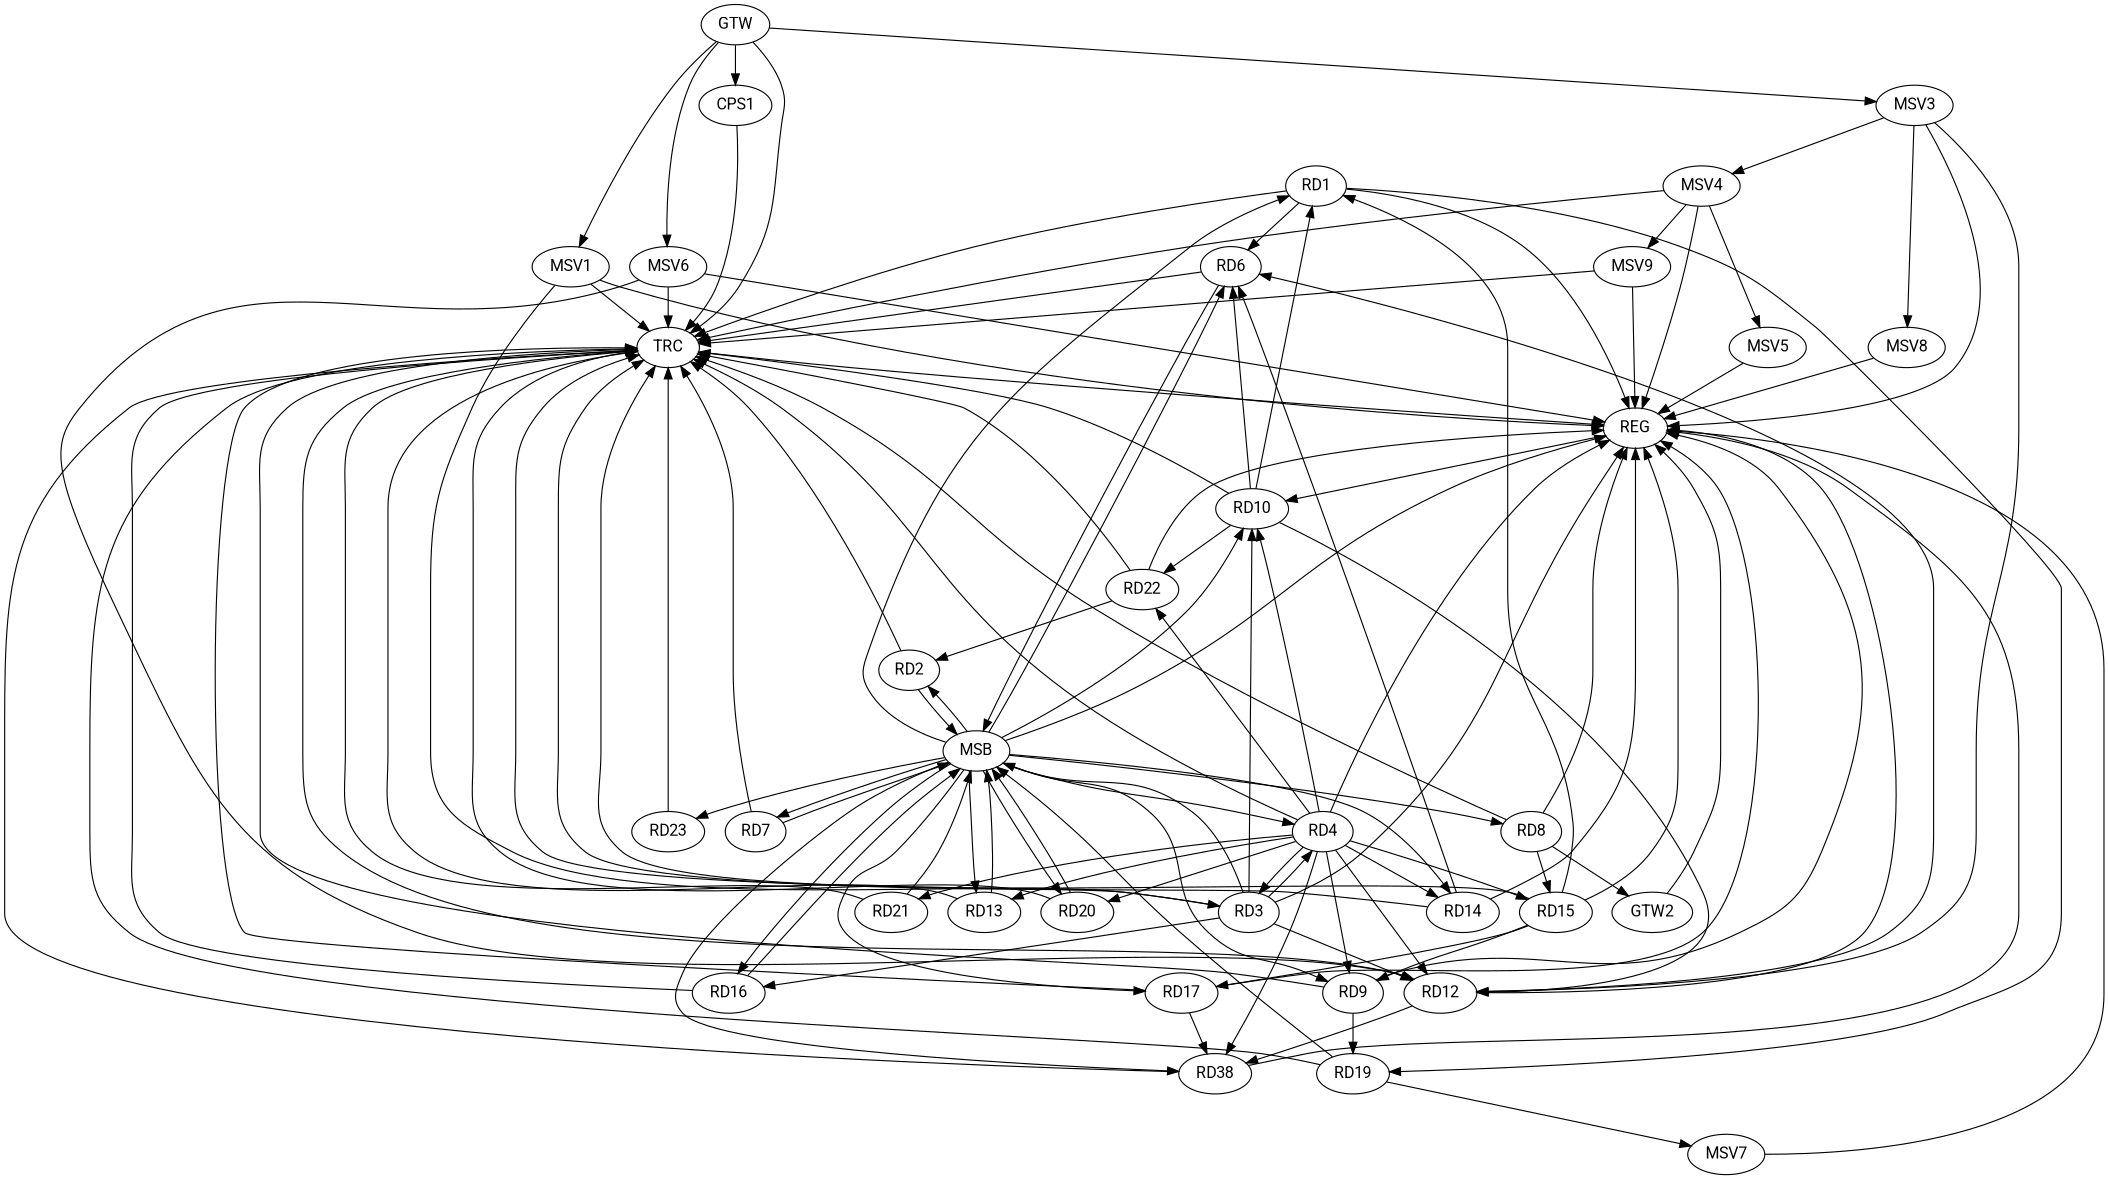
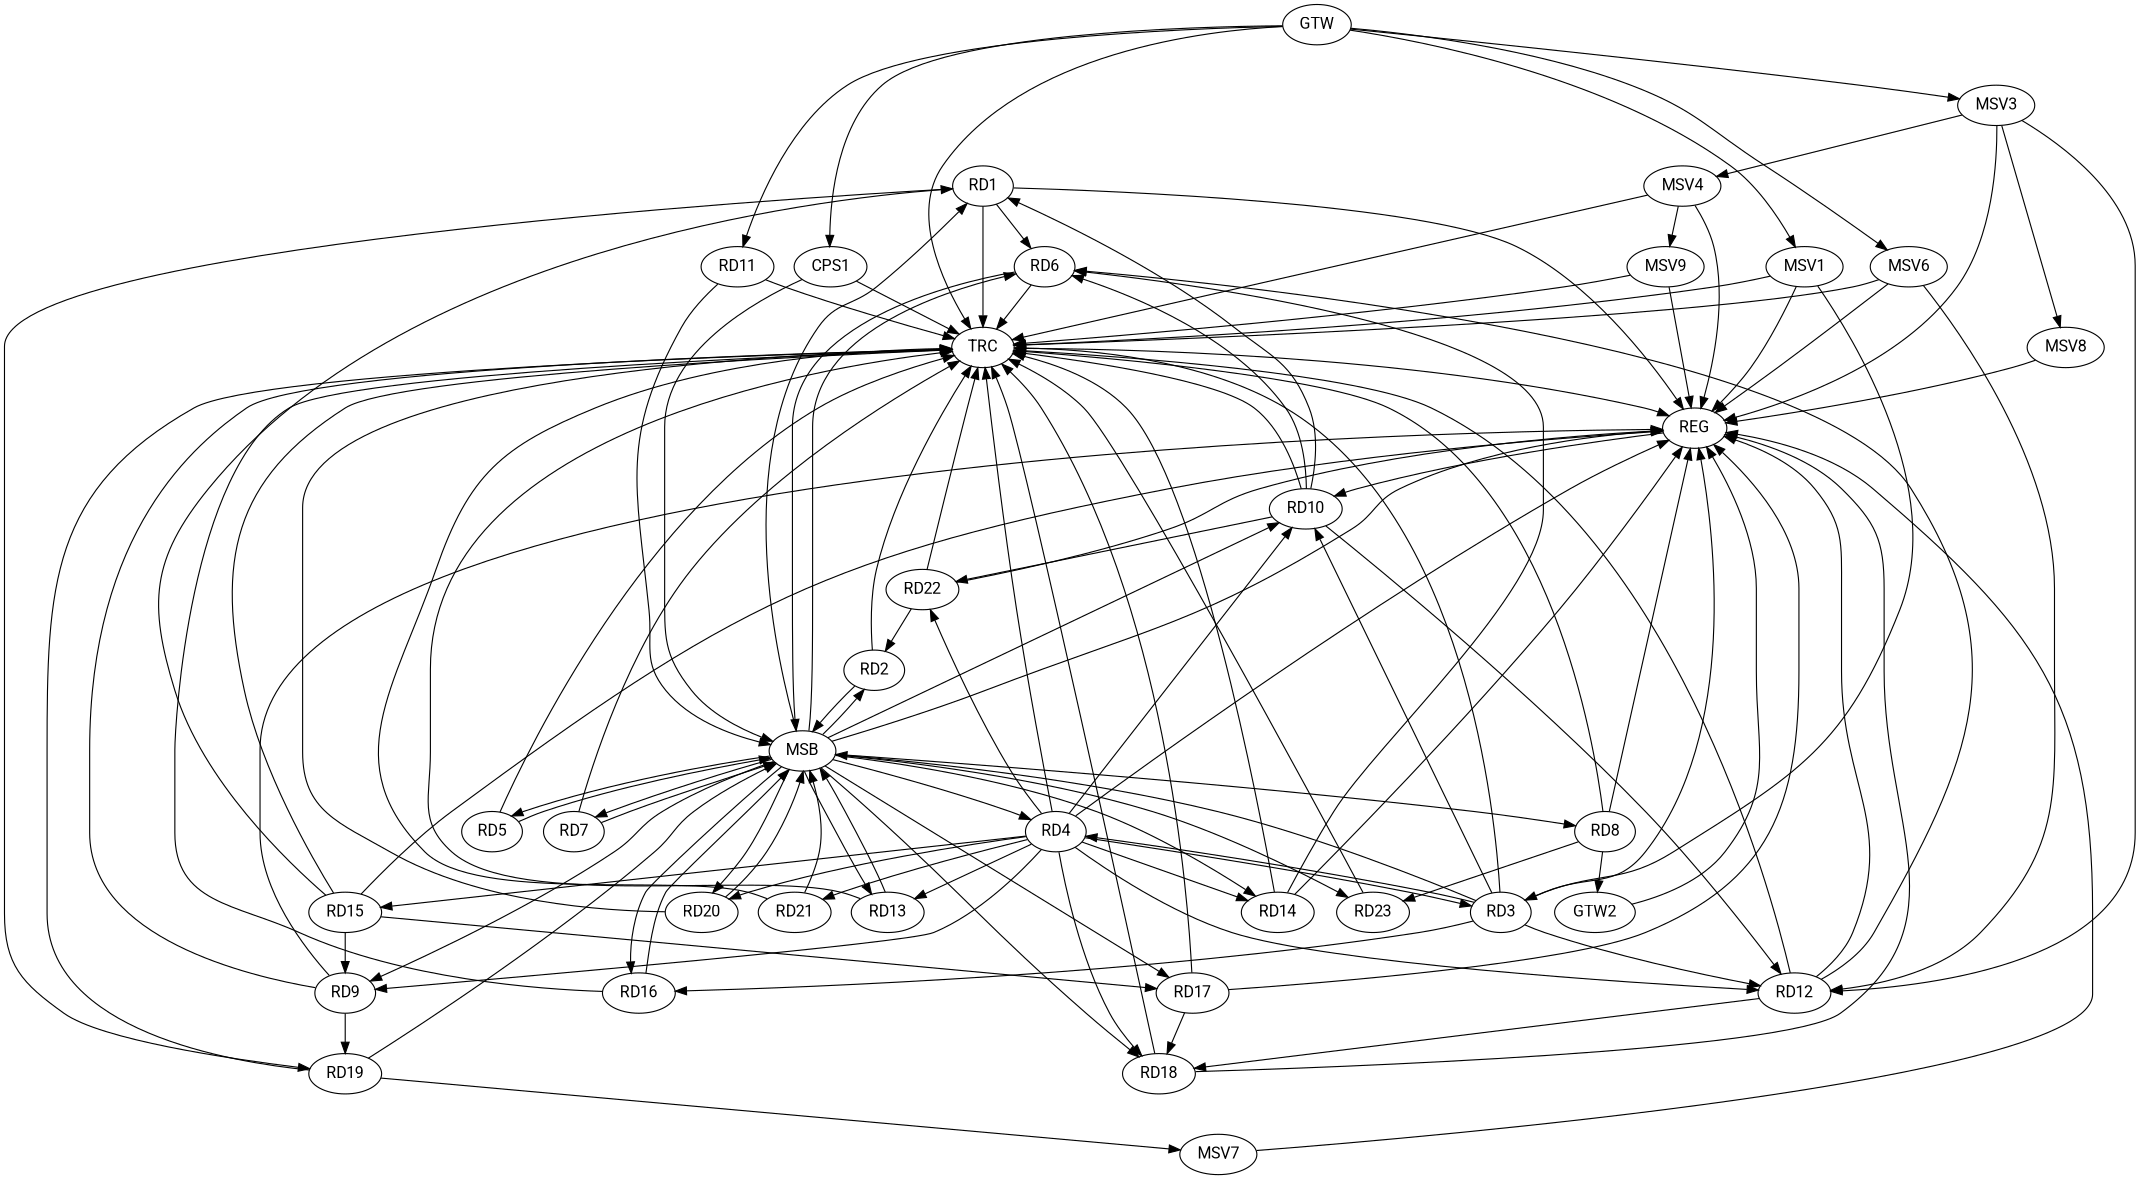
none -> (738, 267)
(1768, 347) -> none
none -> (665, 499)
none -> (492, 832)
(1541, 865) -> (1509, 865)
(1215, 1074) -> (1159, 1074)
